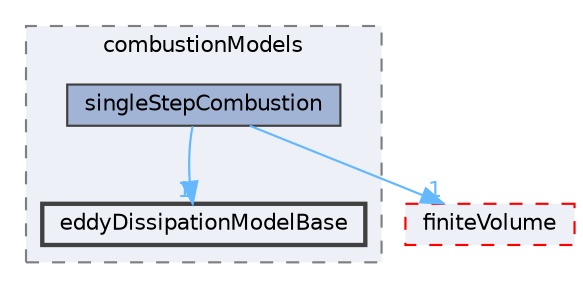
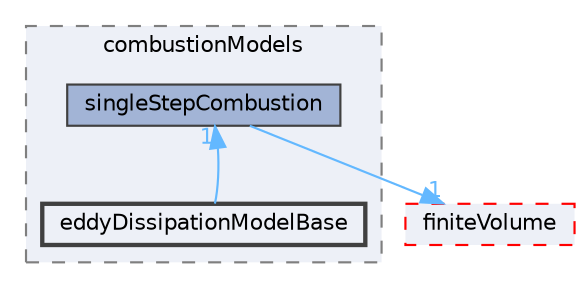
(189, 154) -> (218, 176)
